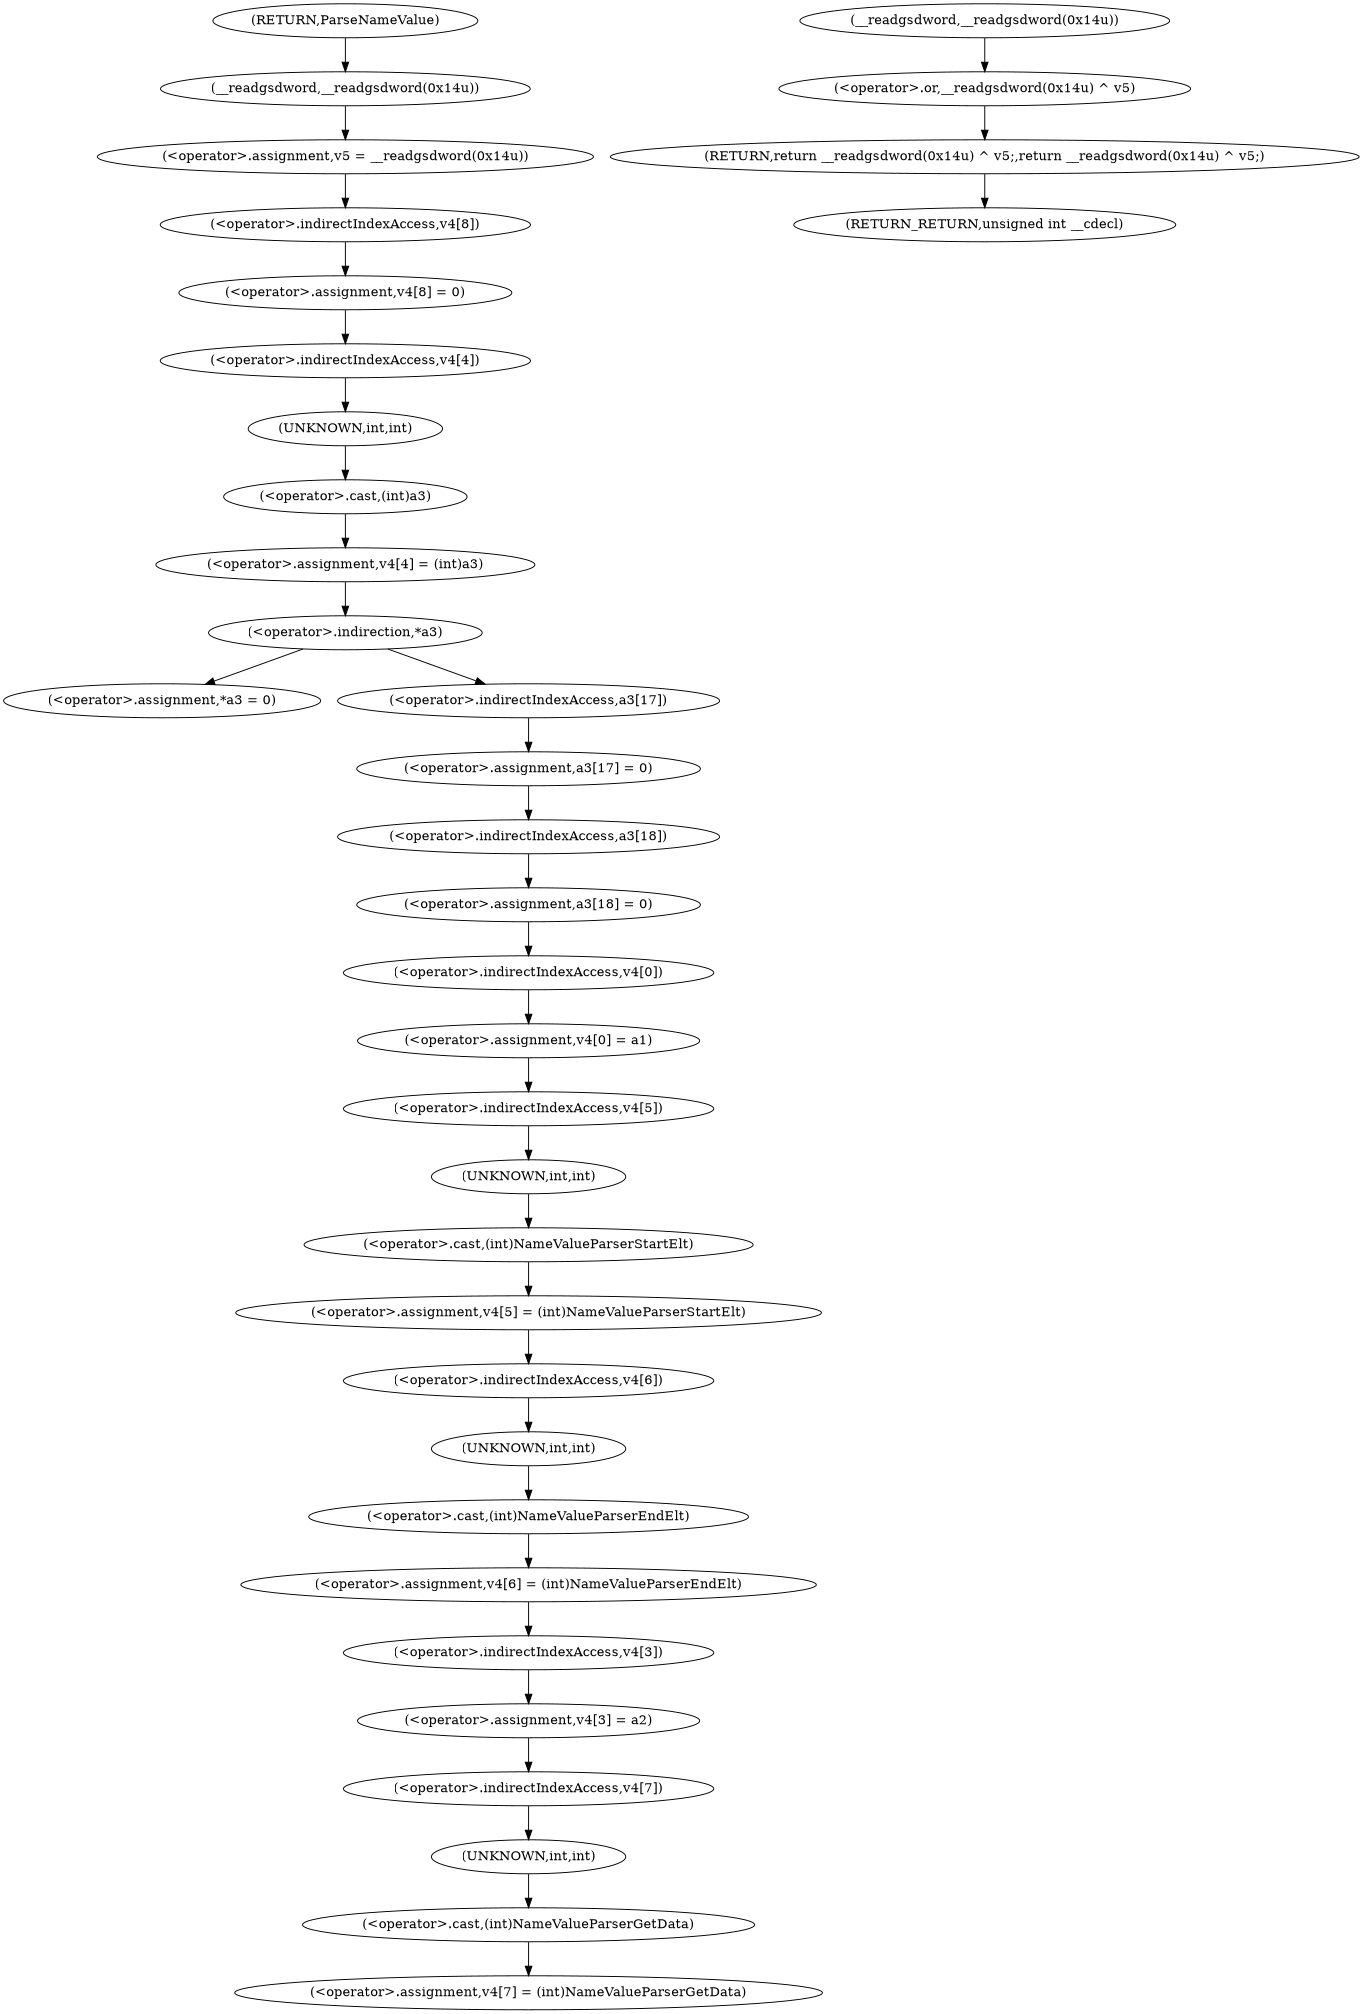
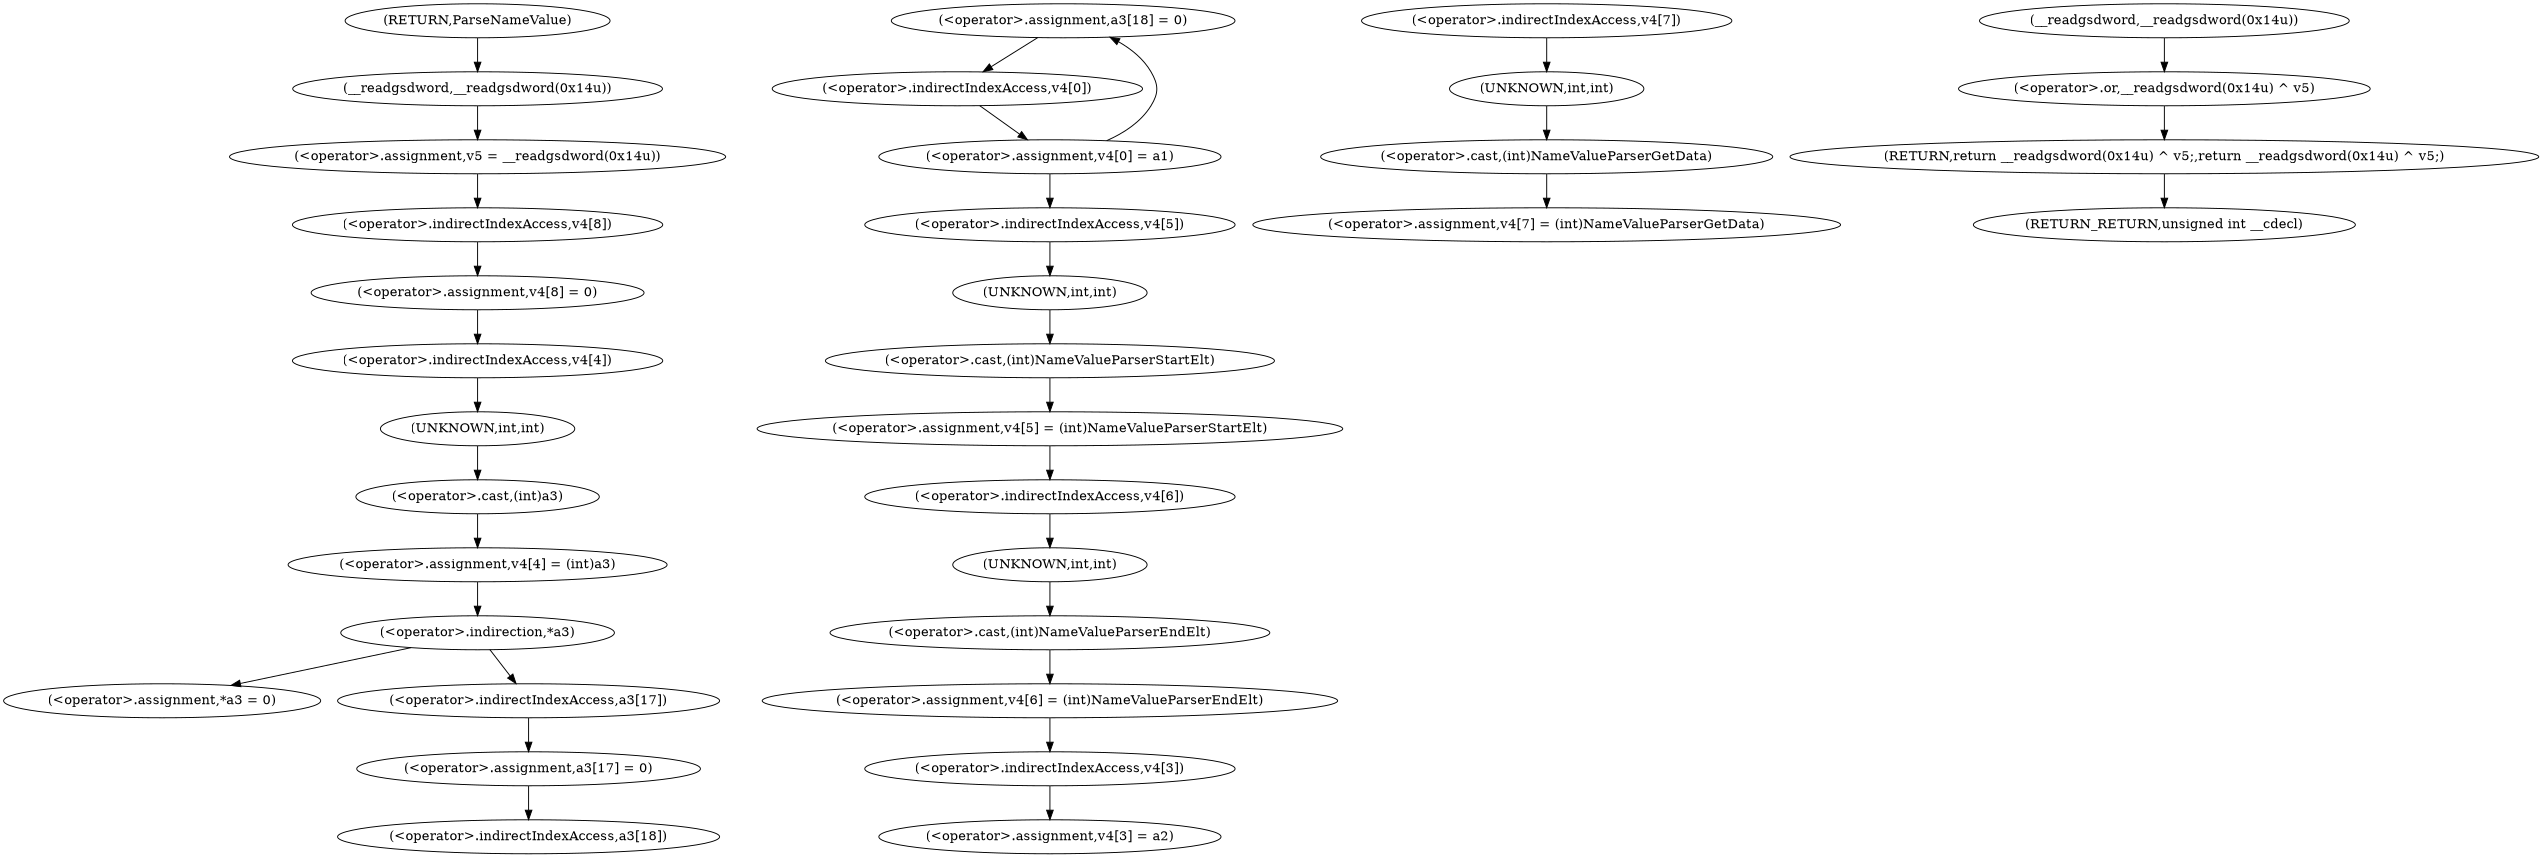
(529, 866) -> (1156, 95)
(529, 1750) -> none
